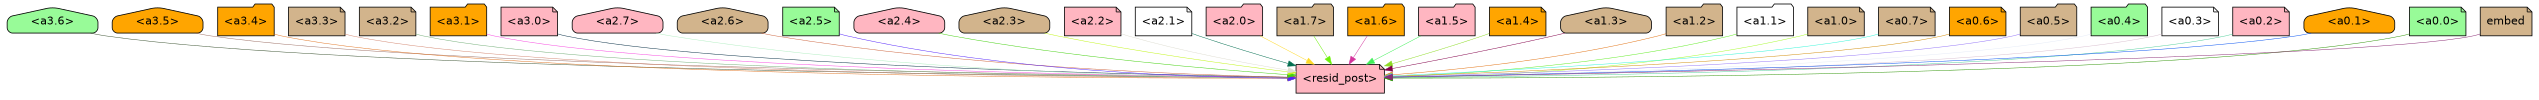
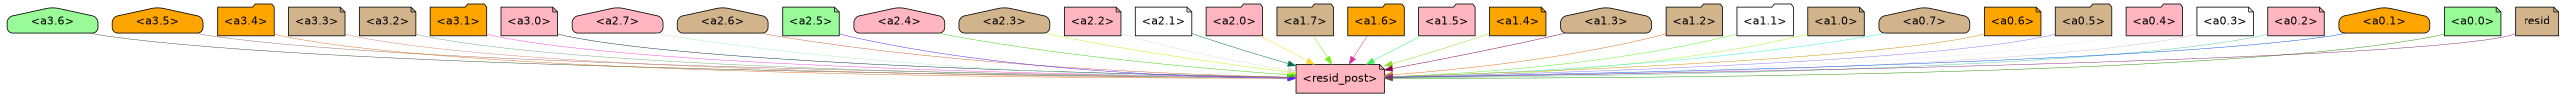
(1907, 21) -> (1924, 21)
(2119, 21) -> (2154, 21)
(2506, 21) -> (2537, 21)
